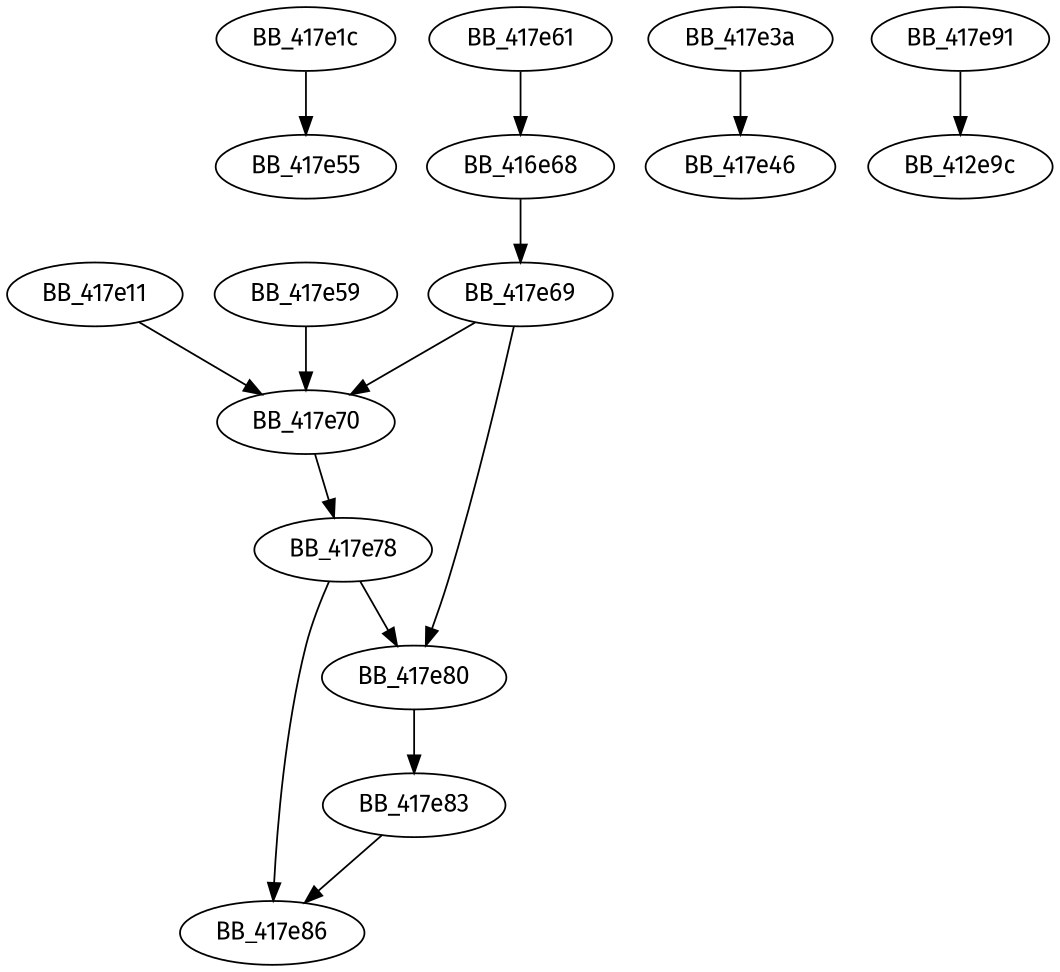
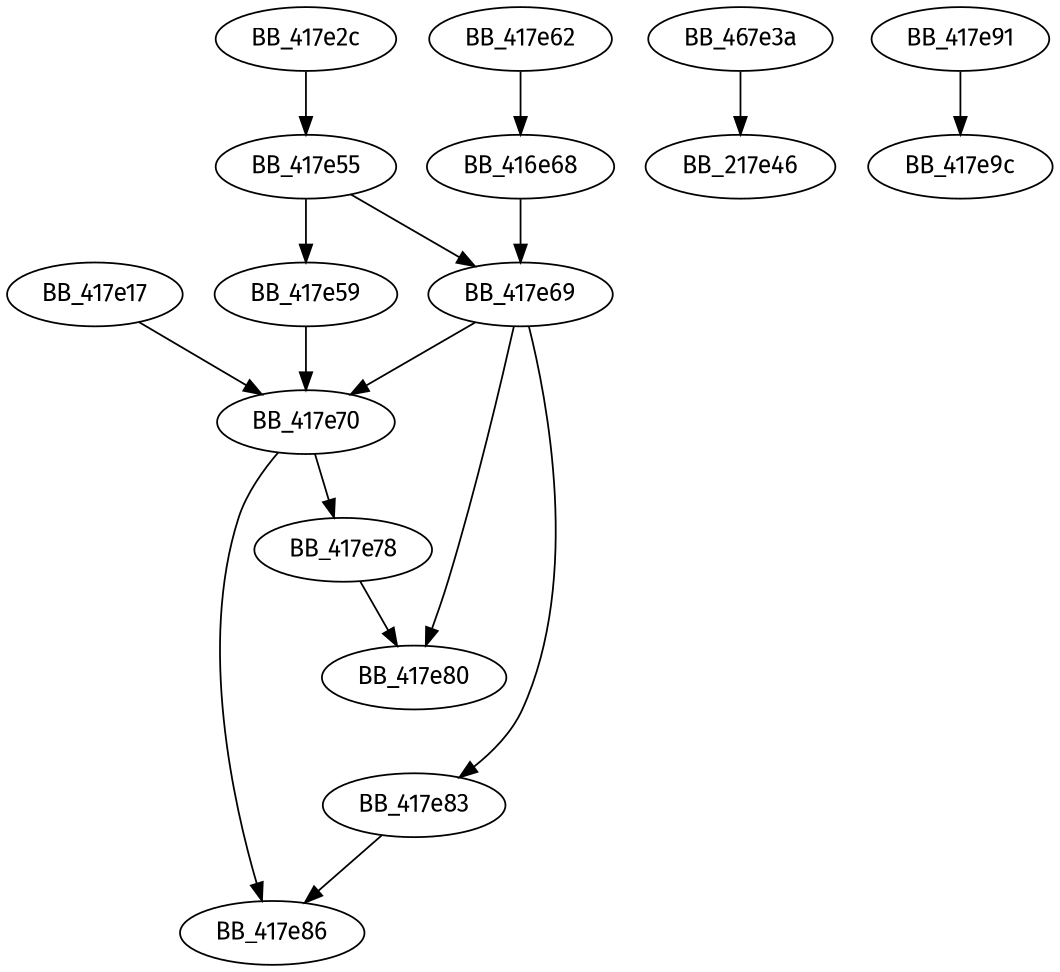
(306, 39) -> (306, 39)
(521, 39) -> (521, 39)
(740, 39) -> (740, 39)
(740, 167) -> (740, 167)
(960, 167) -> (960, 167)
none -> (306, 222)
none -> (405, 226)
(95, 294) -> (95, 294)
(289, 730) -> (220, 663)
(414, 733) -> (555, 557)
